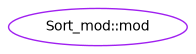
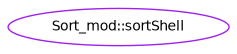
(98, 27) -> (119, 27)
